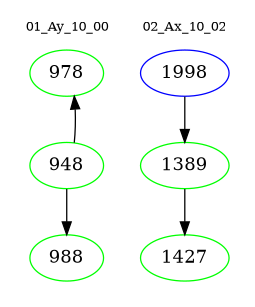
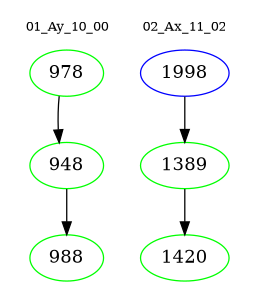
(185, 28) -> (185, 28)
(75, 126) -> (58, 113)
(185, 258) -> (185, 258)
